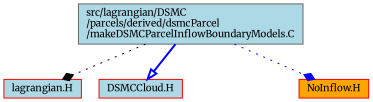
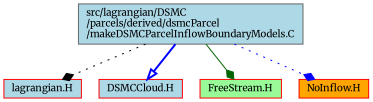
none -> (241, 89)
